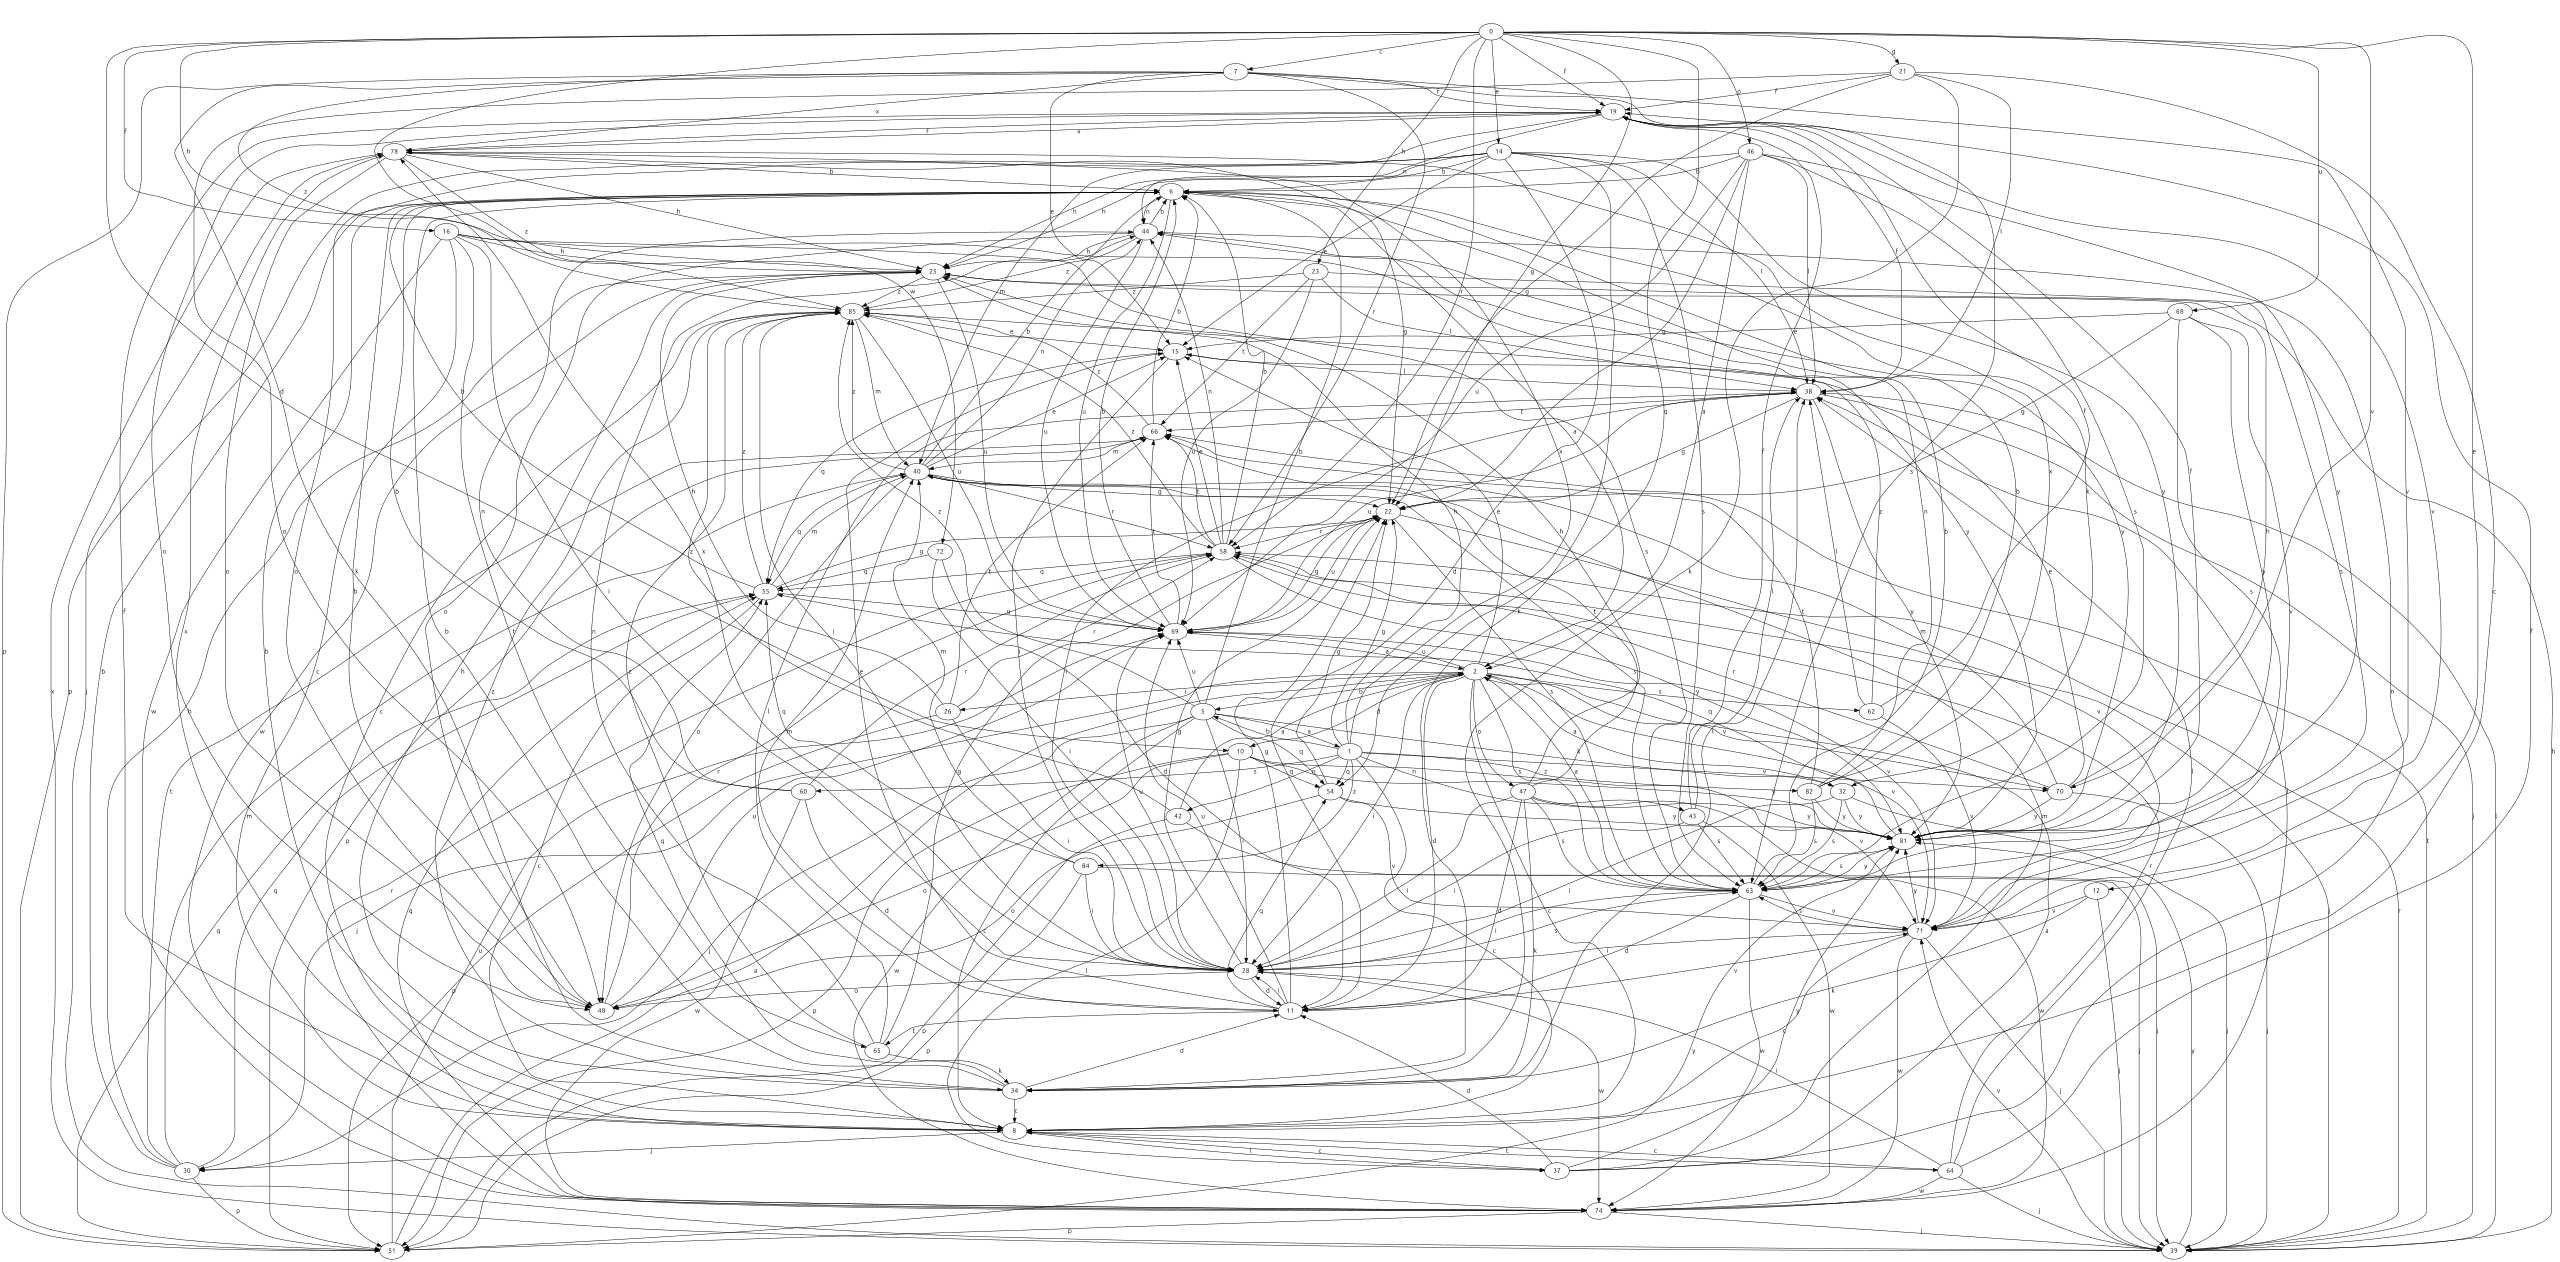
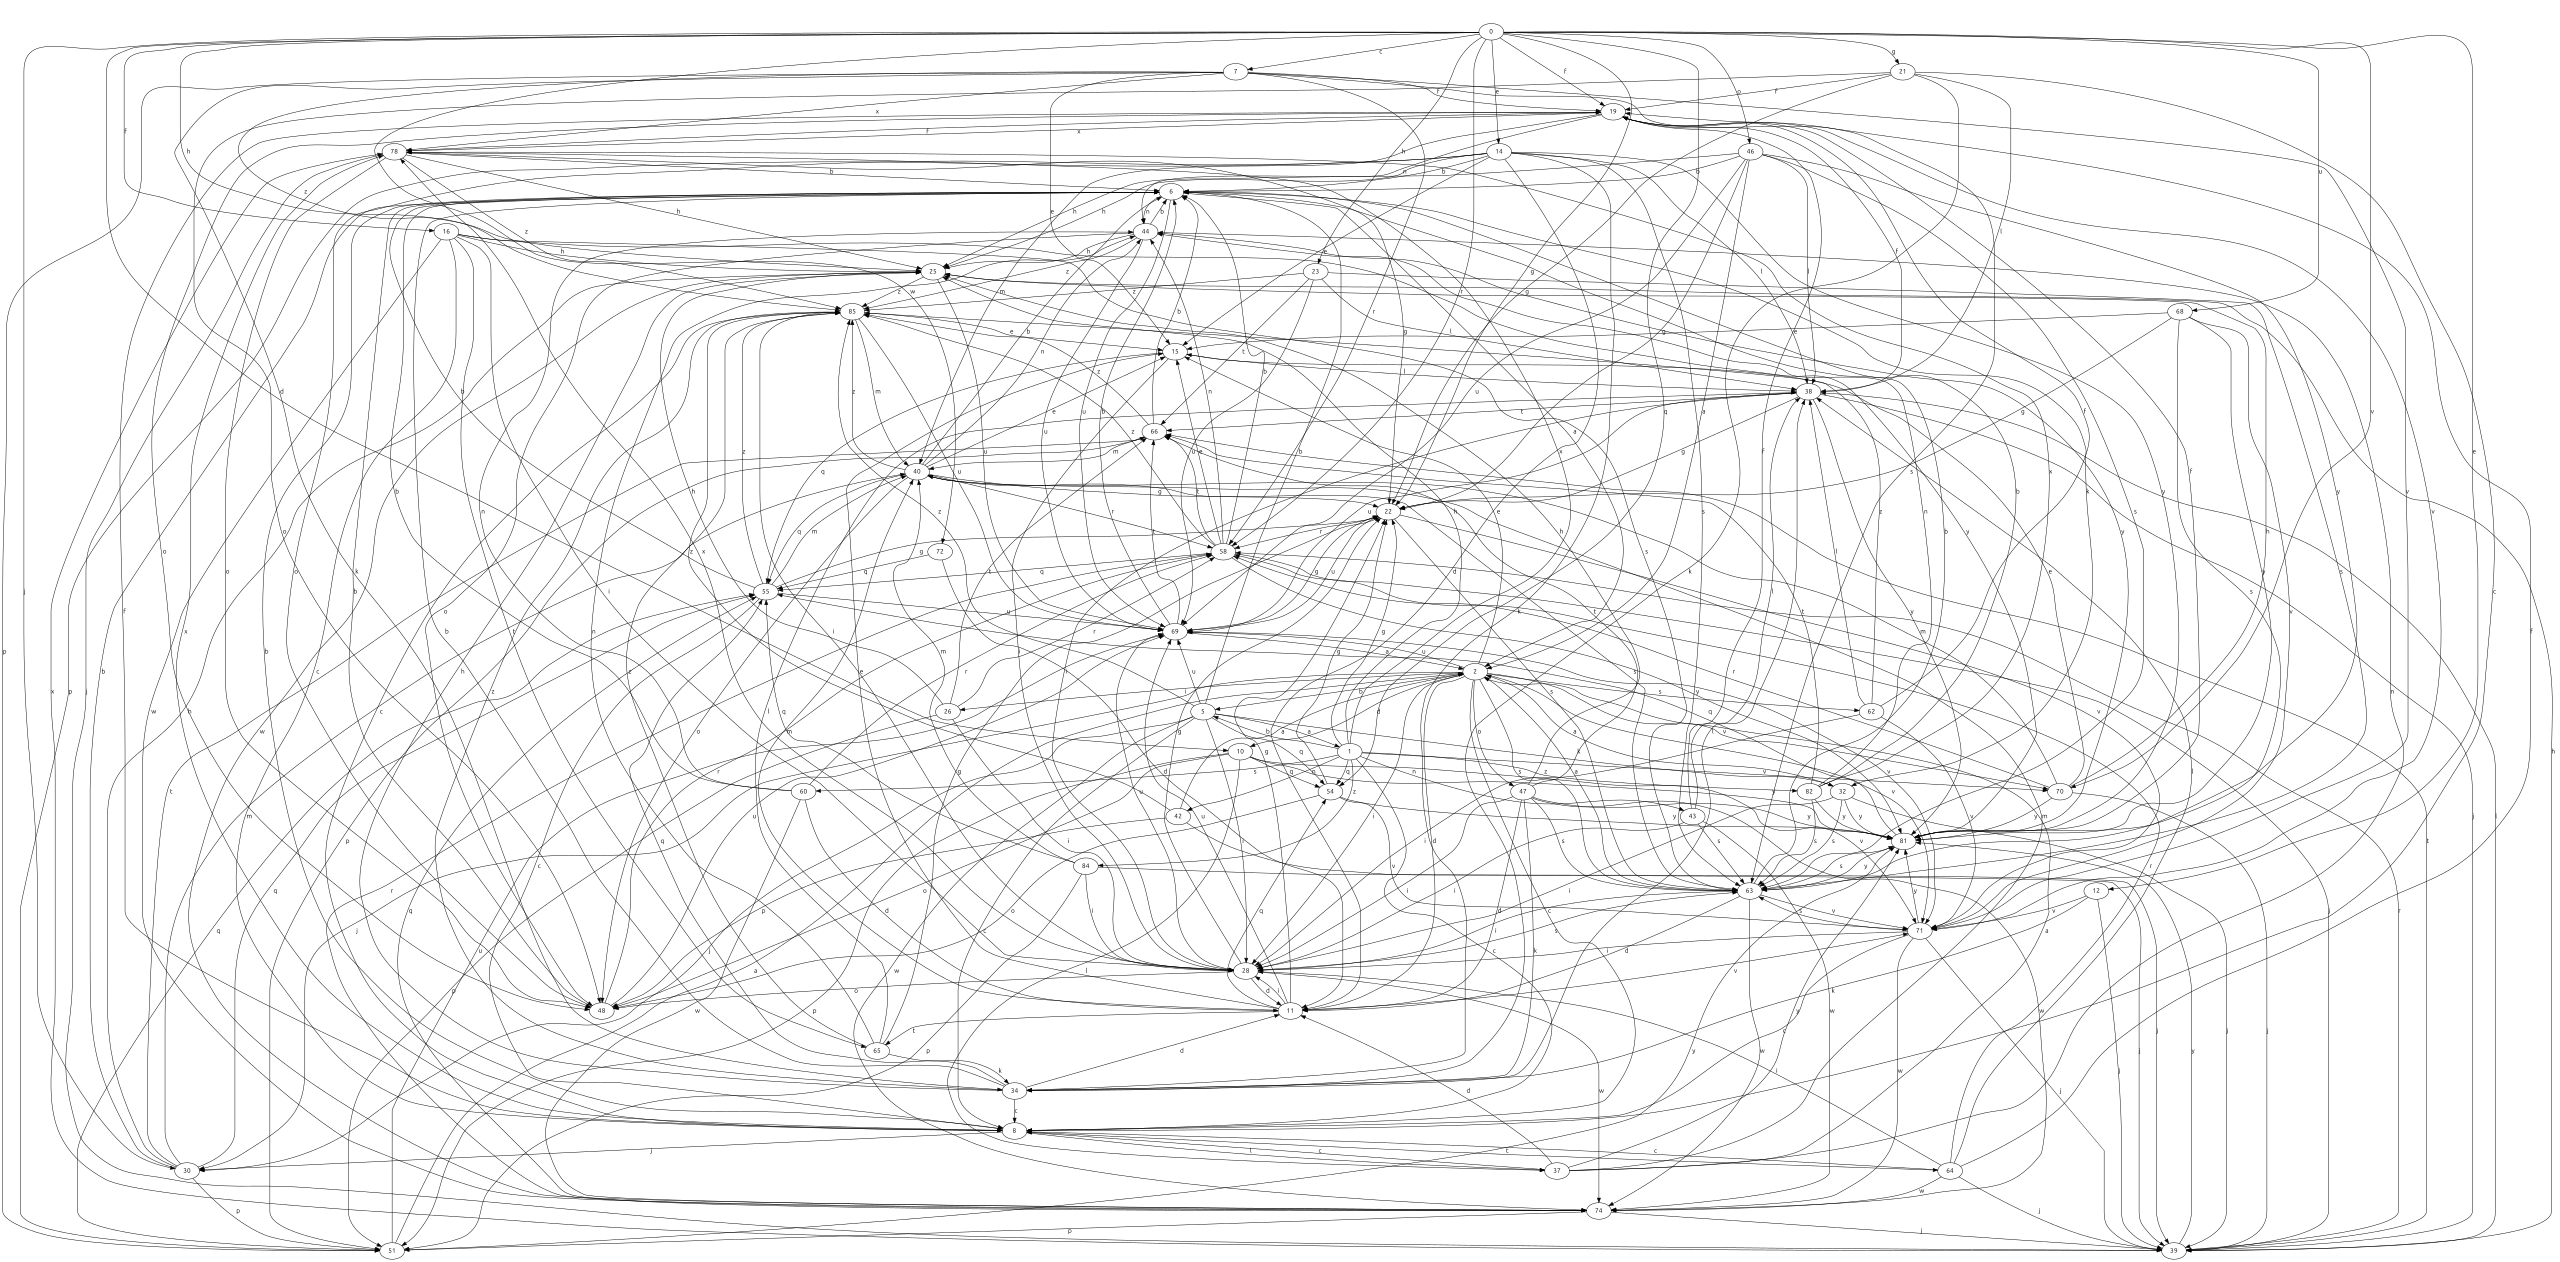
none -> (102, 49)
(1069, 760) -> (1501, 786)
(2273, 932) -> none
(854, 1070) -> (874, 865)
(2018, 1120) -> none
